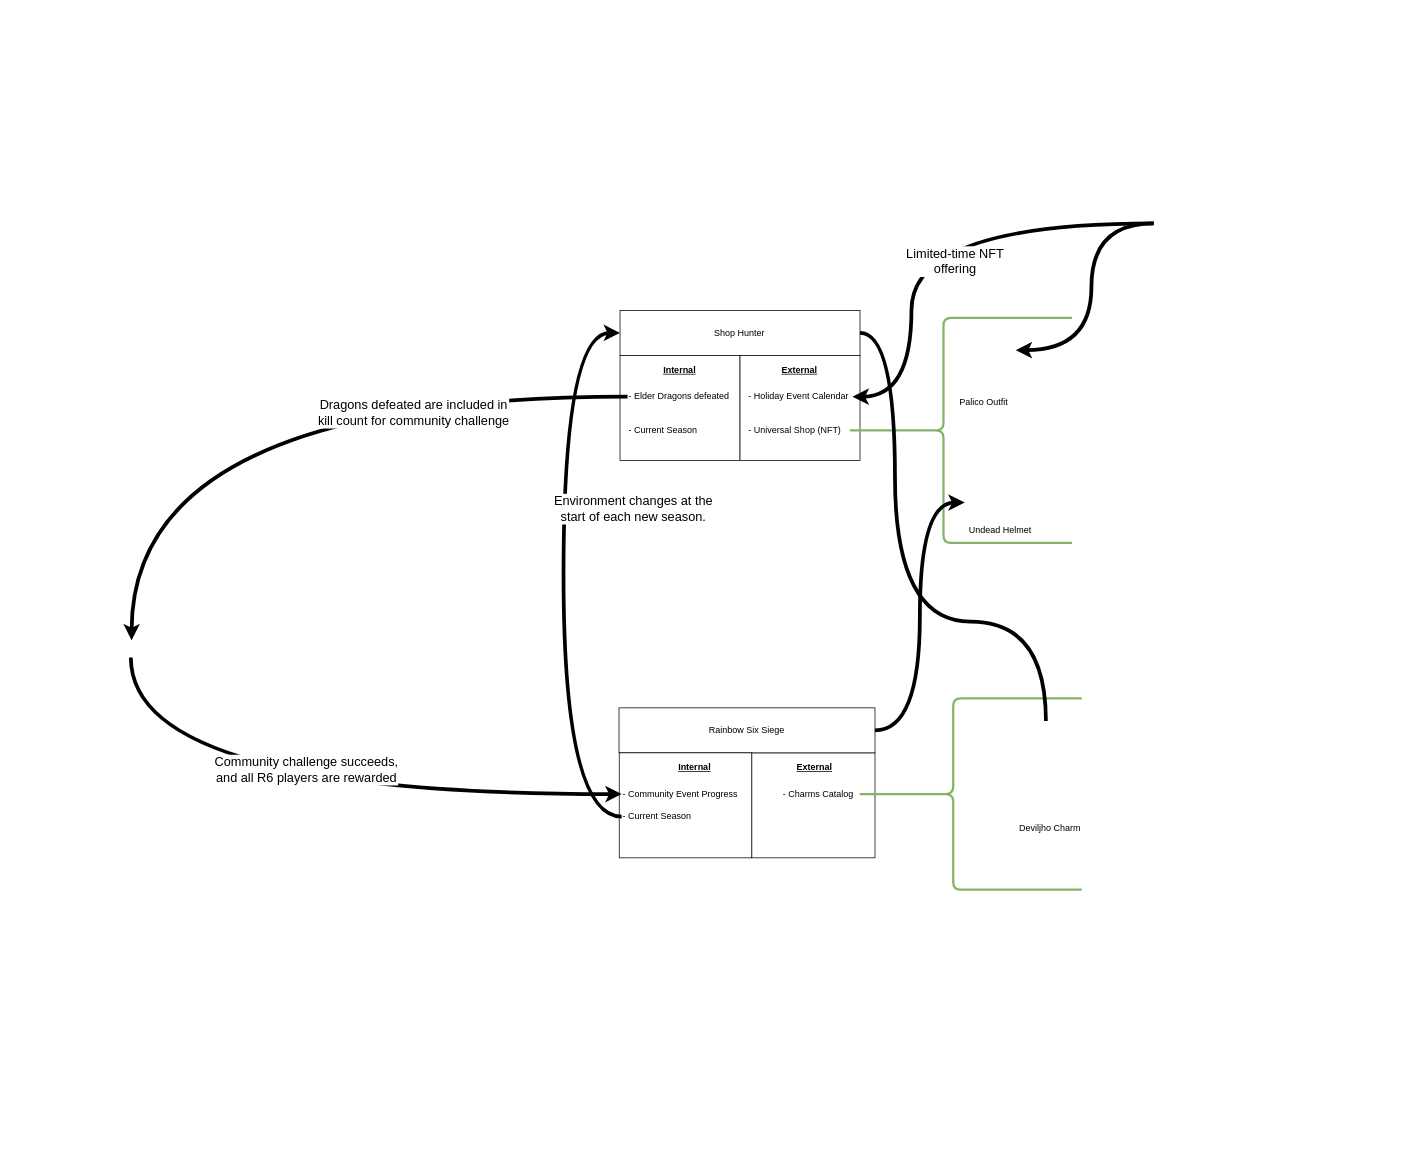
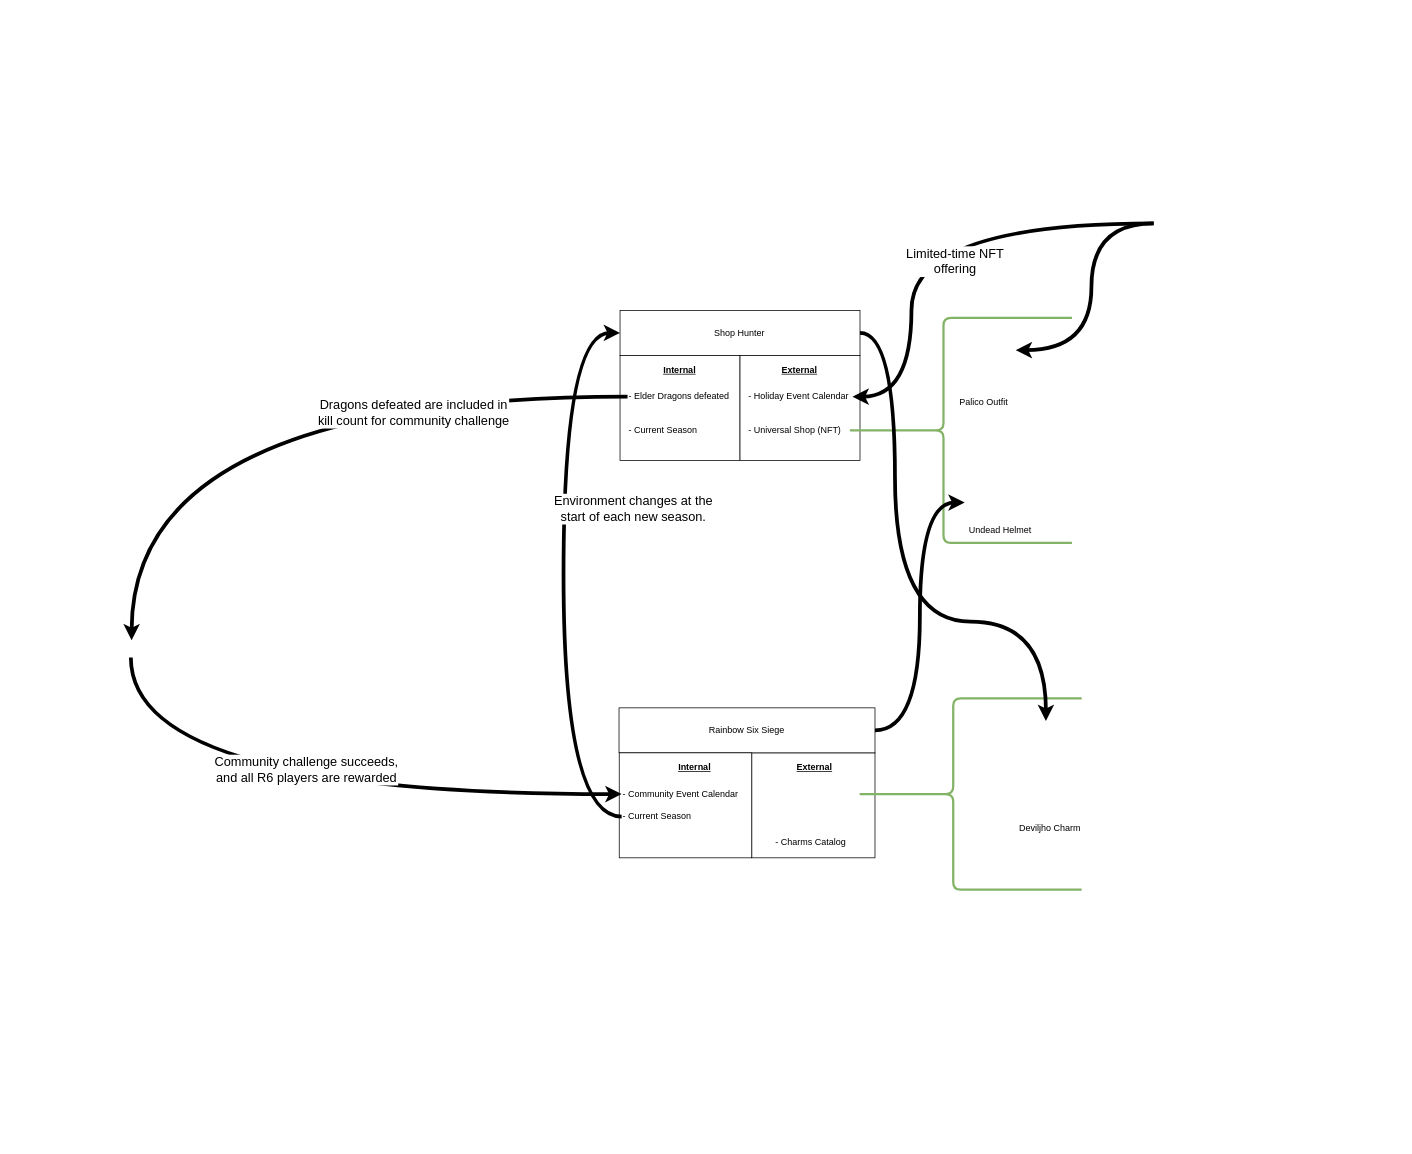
(1036, 663) -> (1036, 657)
(682, 794) -> (682, 794)
(819, 794) -> (812, 843)
